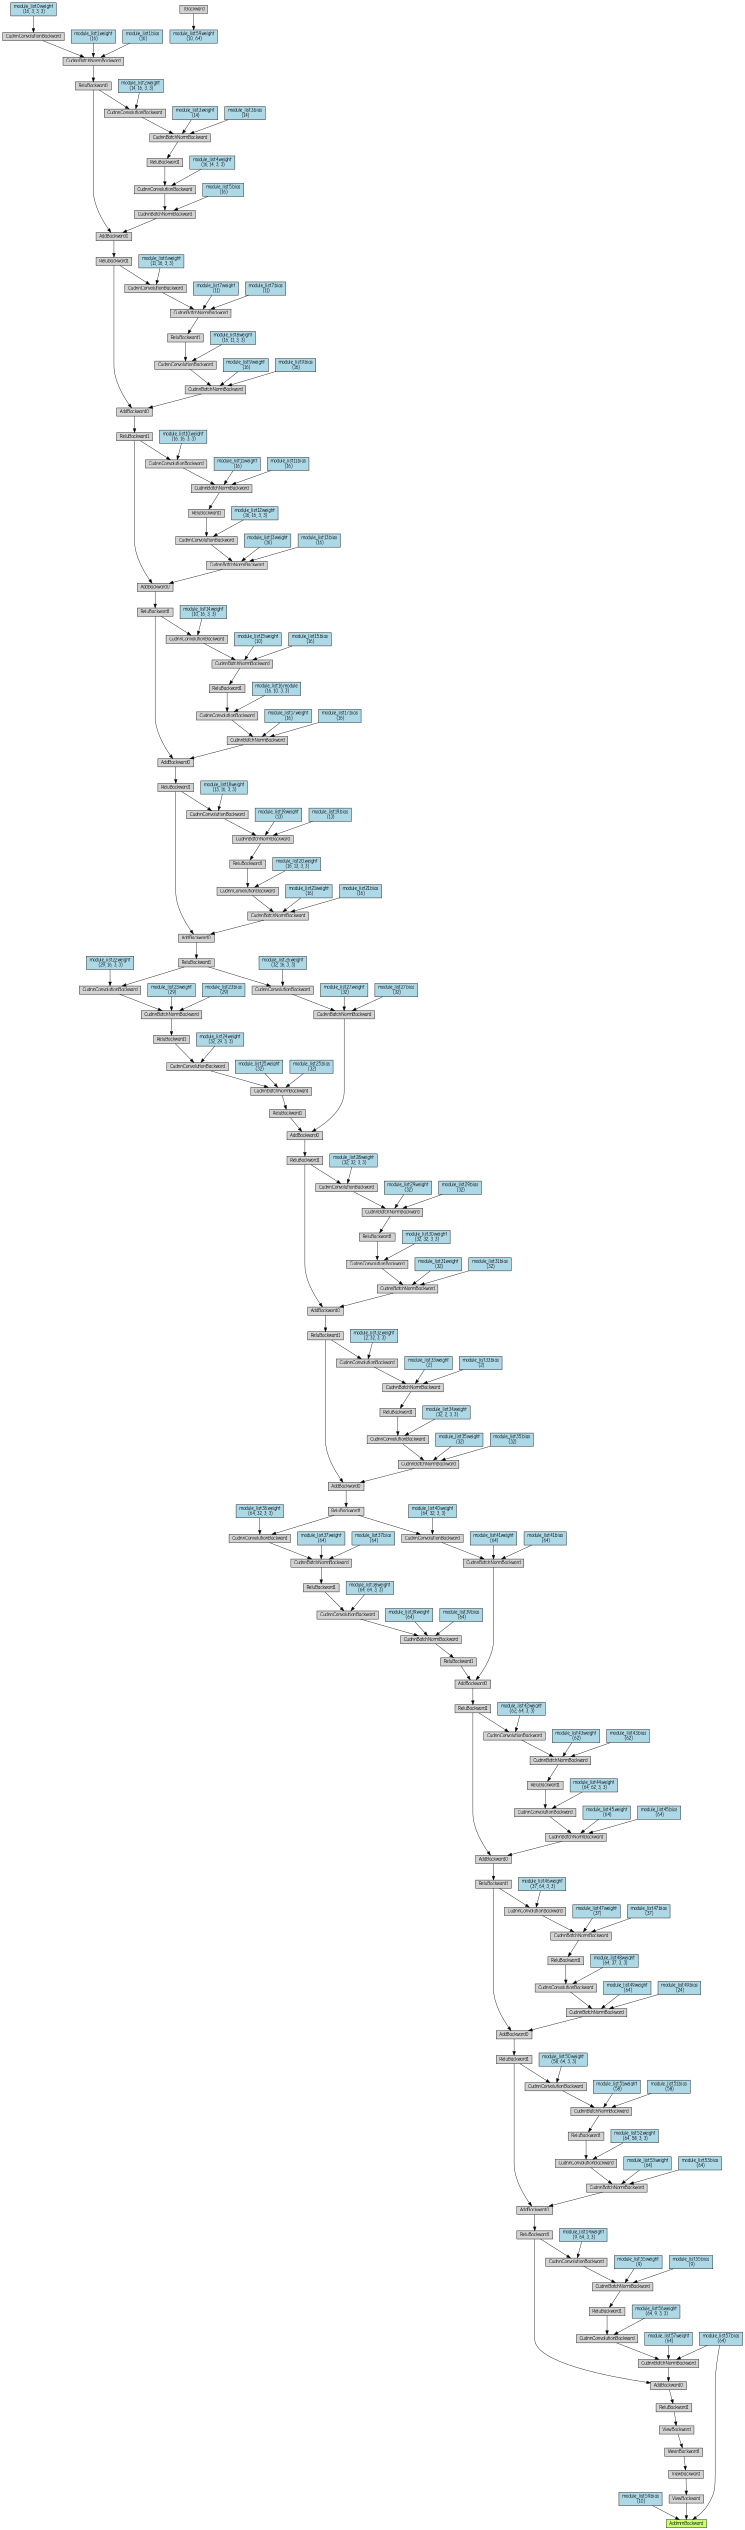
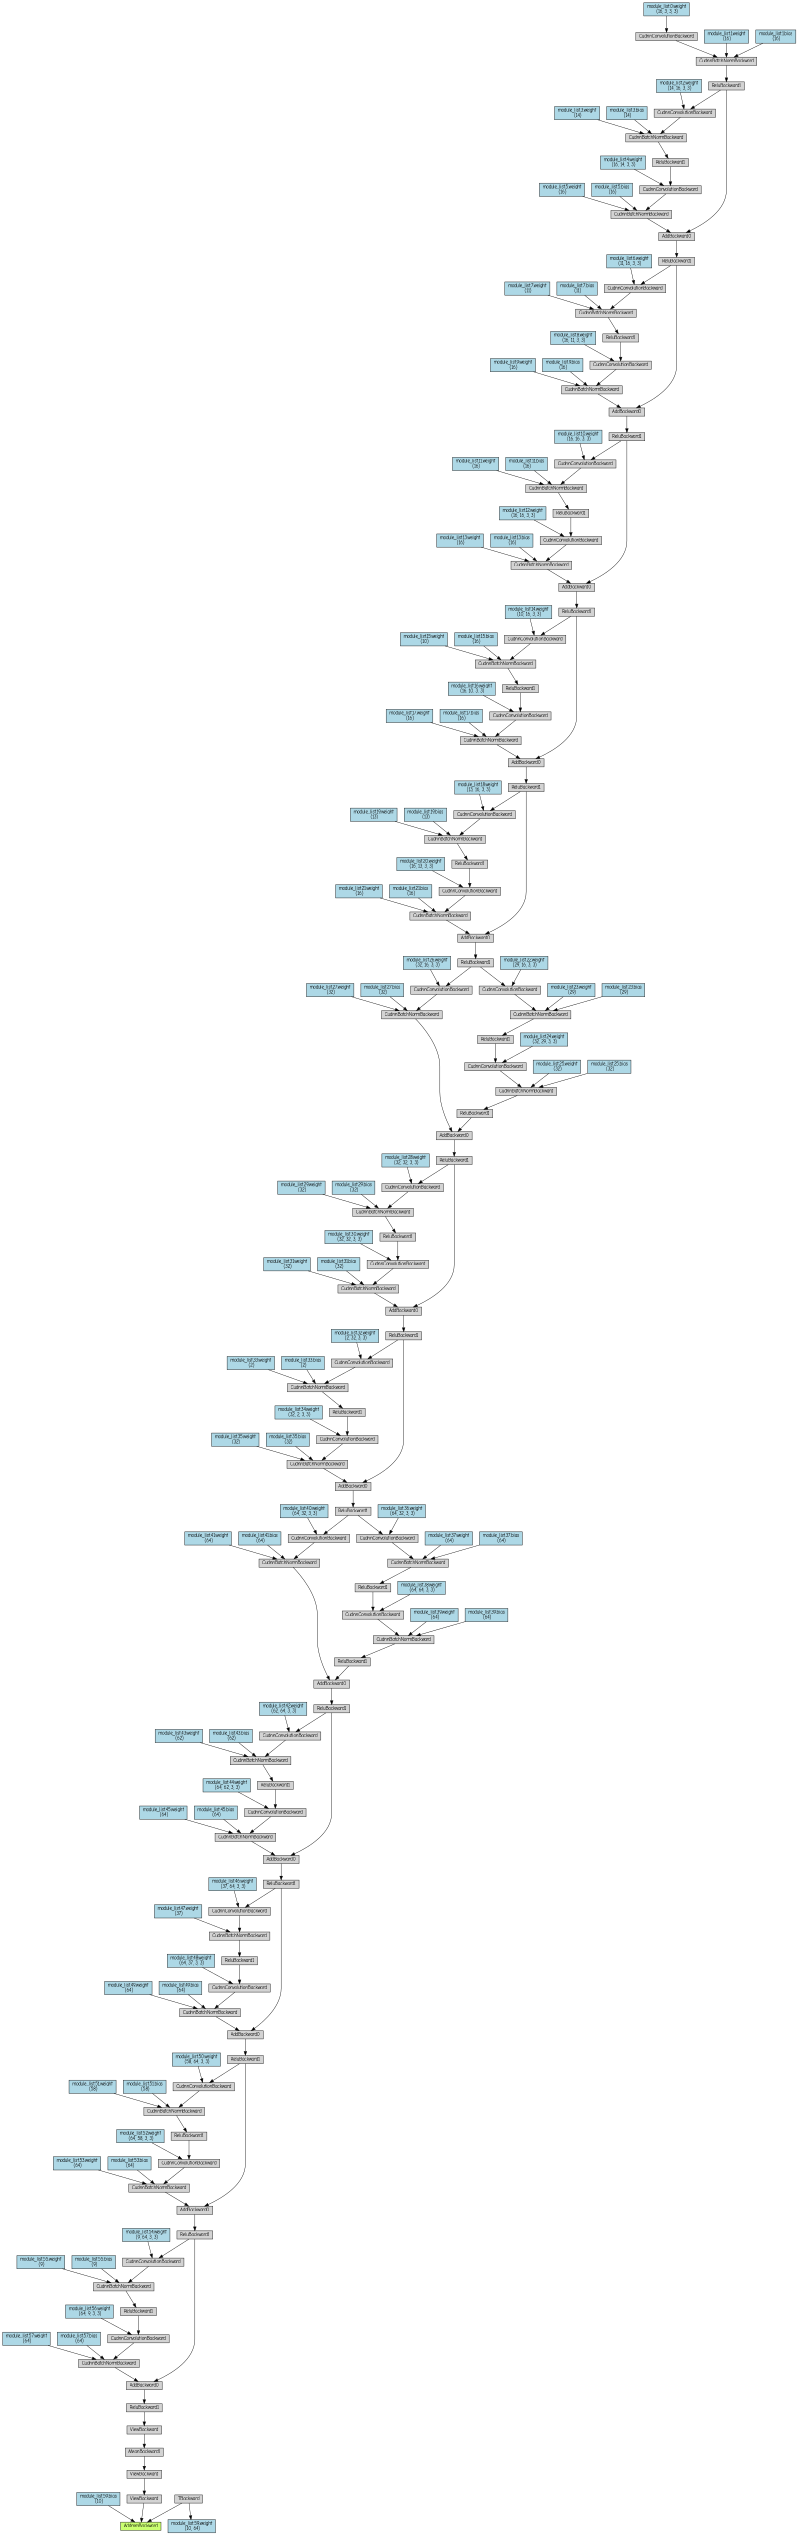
none -> (562, 190)
(276, 689) -> (472, 689)
(649, 1911) -> none
(679, 1988) -> (180, 1988)
(715, 2434) -> (166, 2512)
